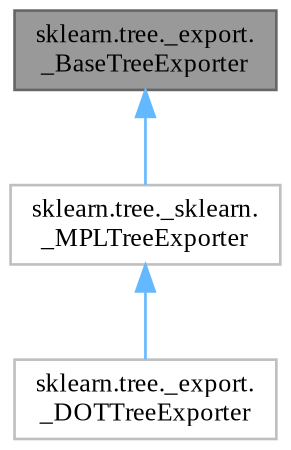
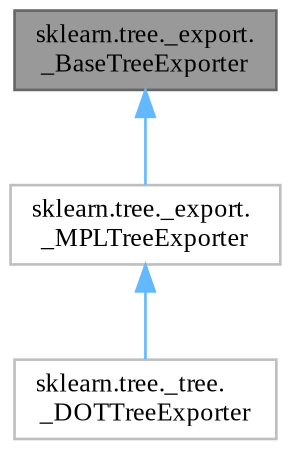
(145, 225) -> (145, 225)
(145, 399) -> (145, 399)
